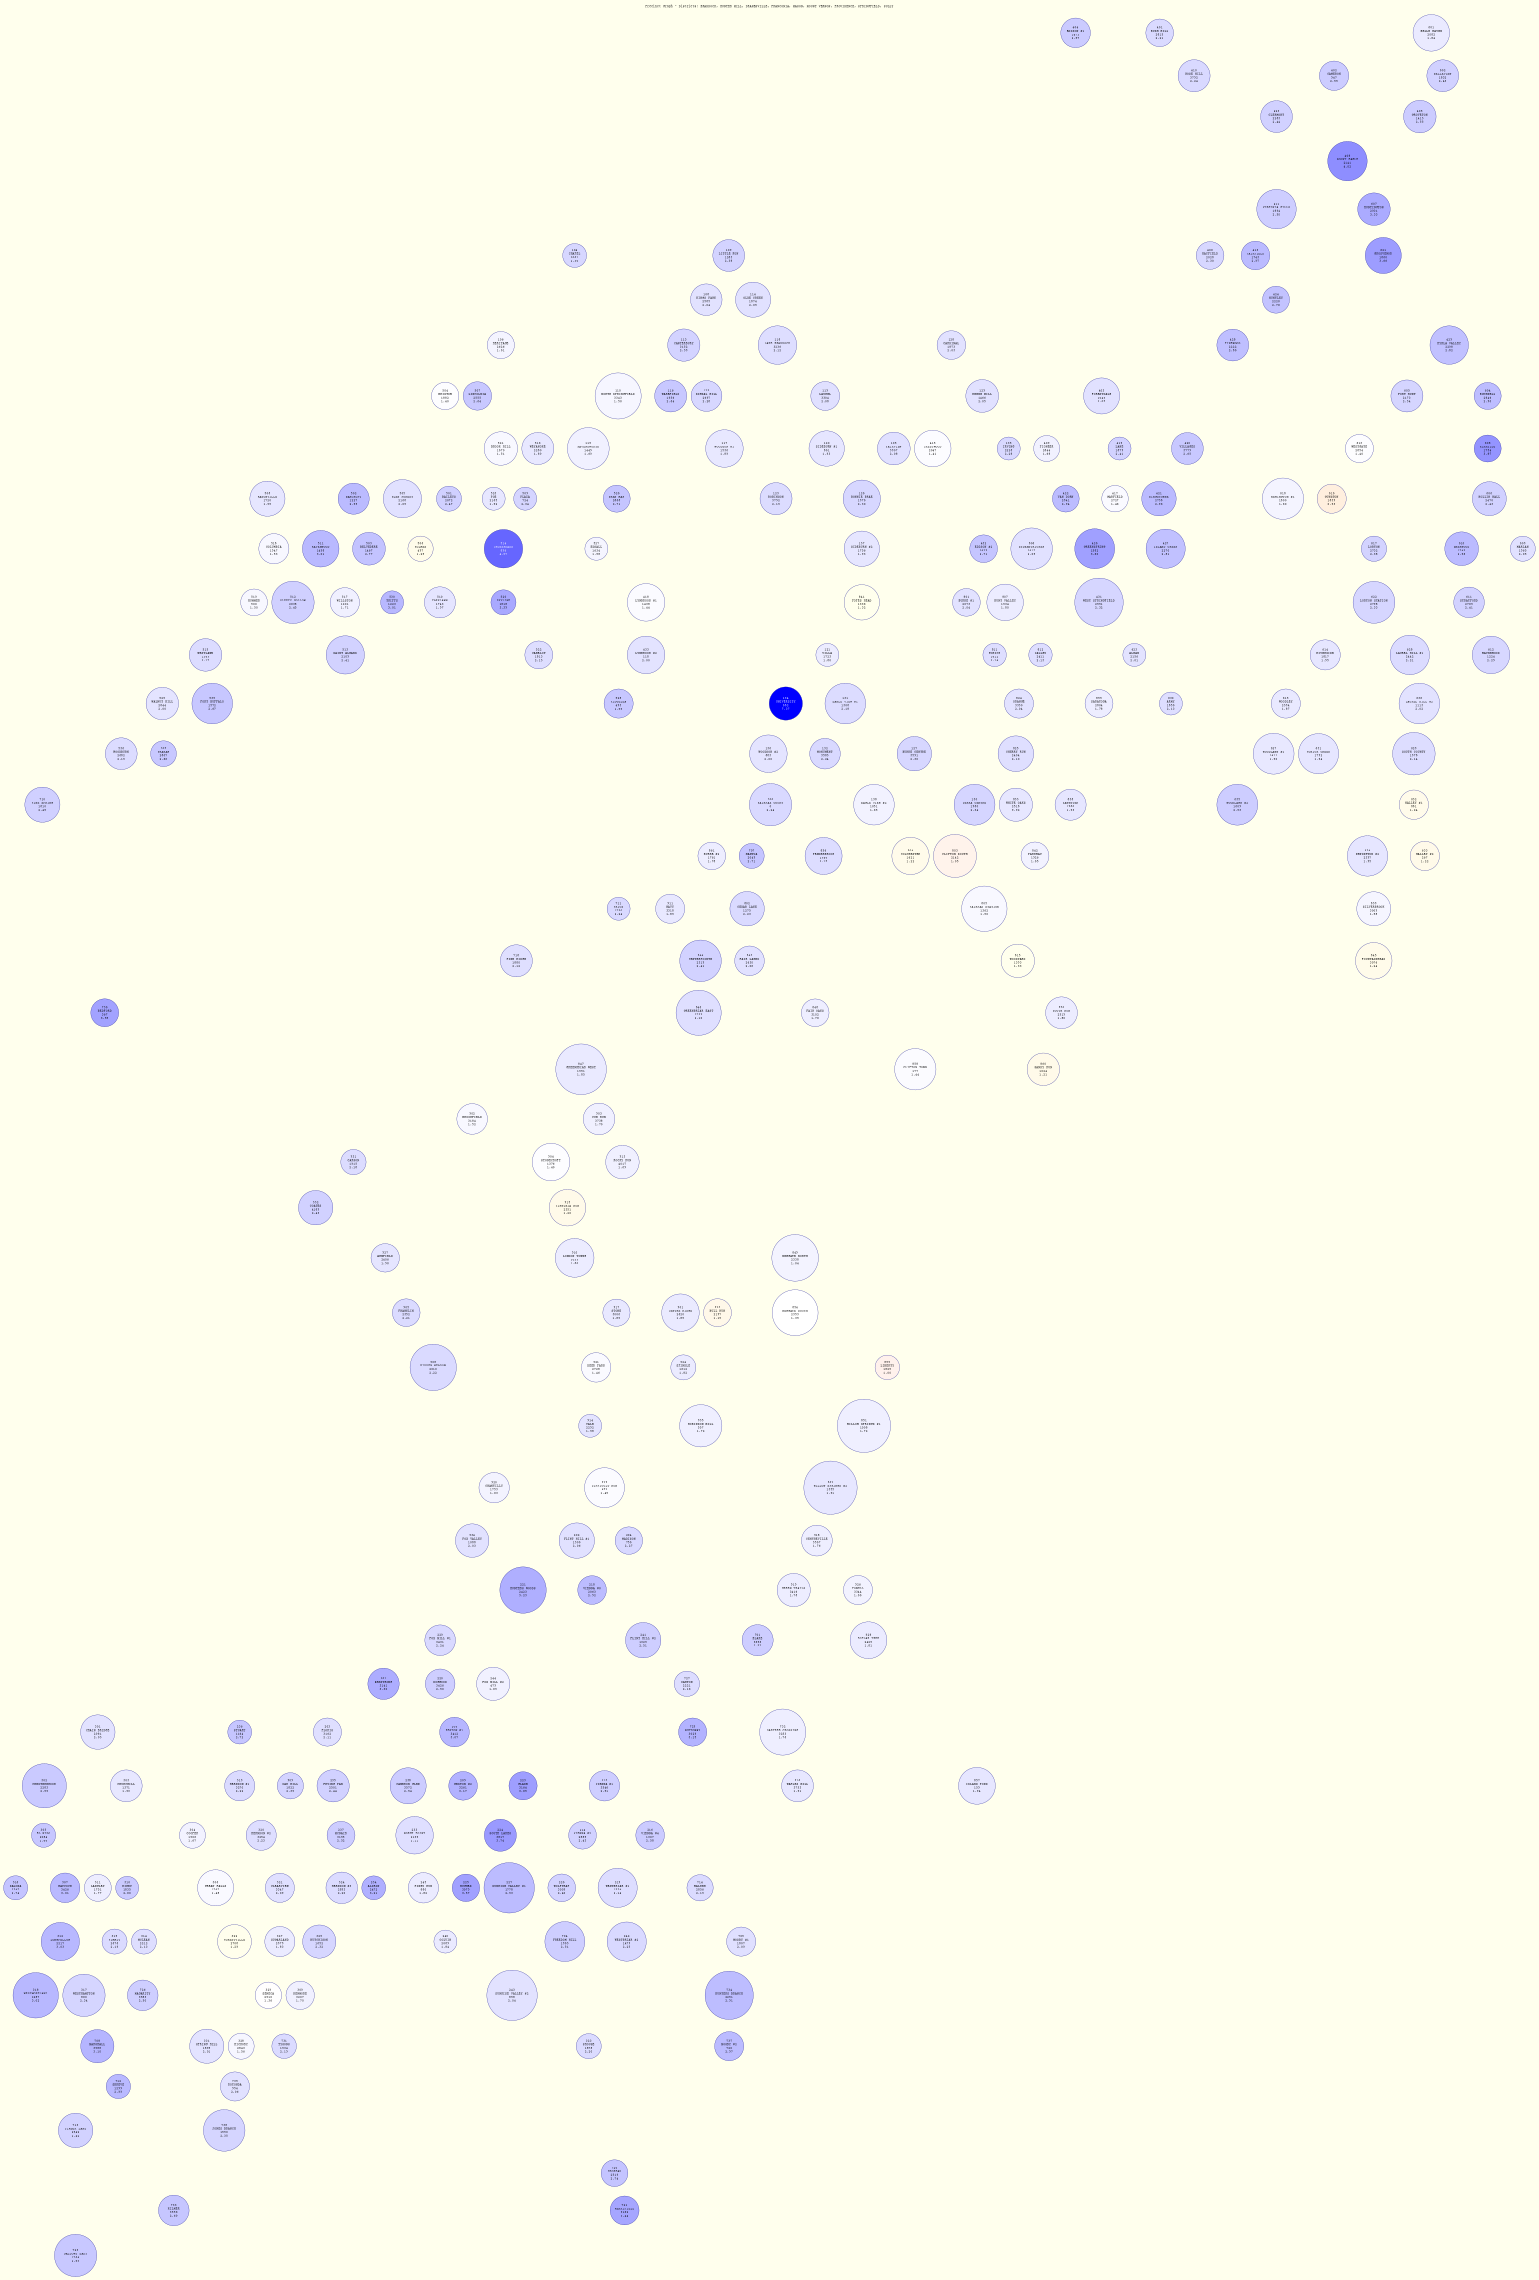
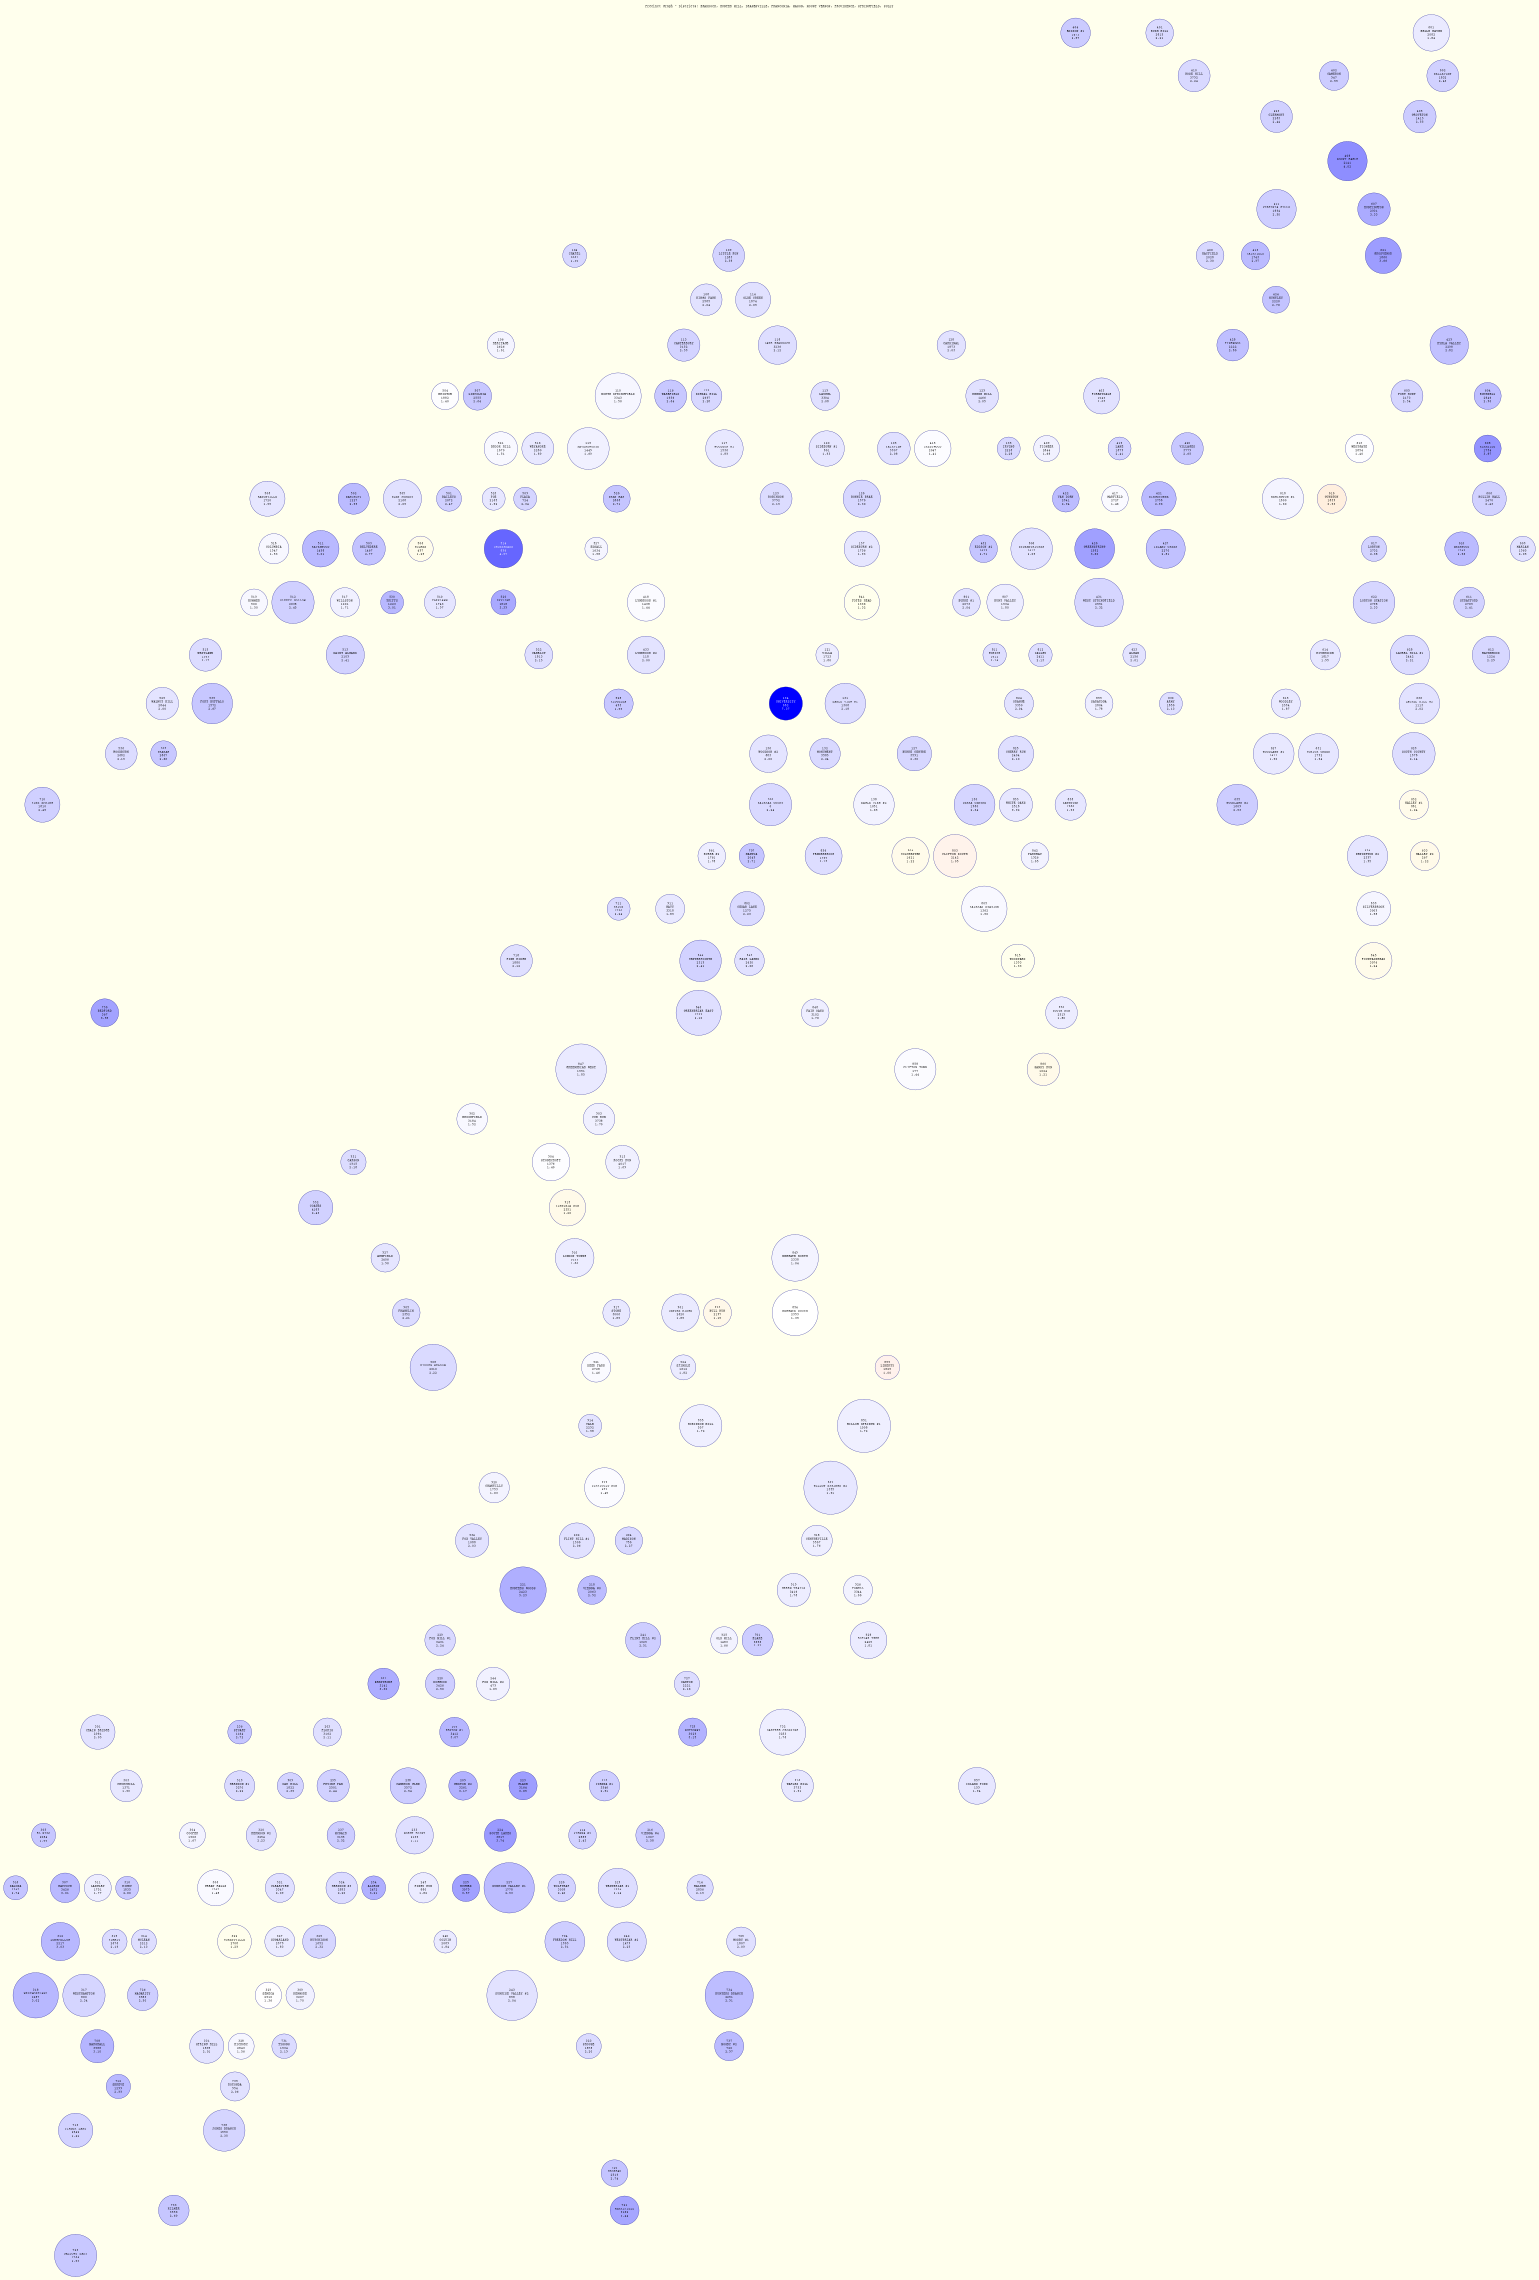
none -> (724, 1640)
(44, 1786) -> none
